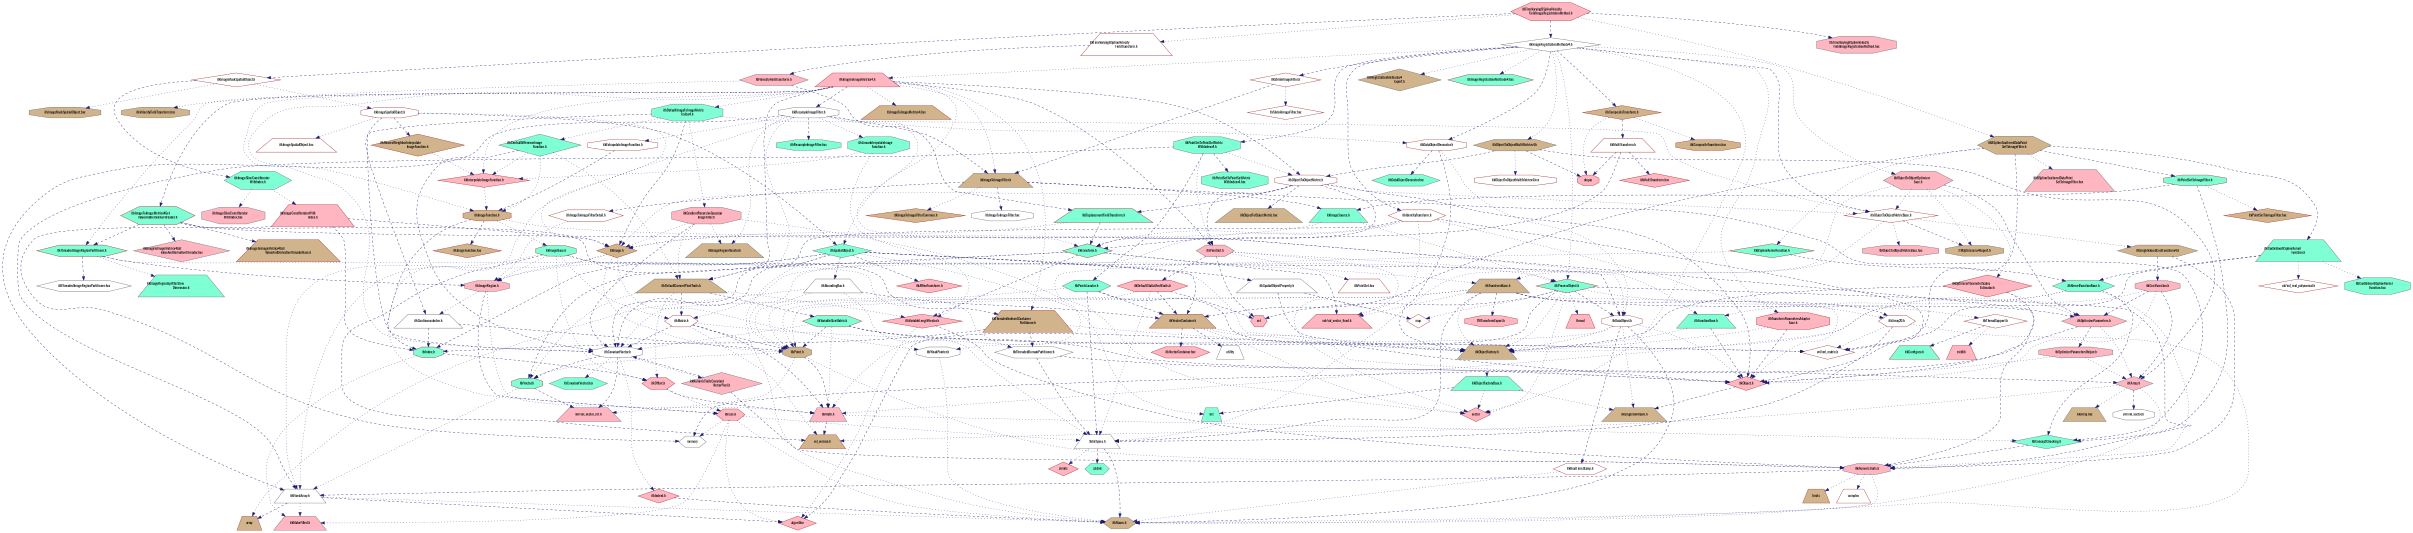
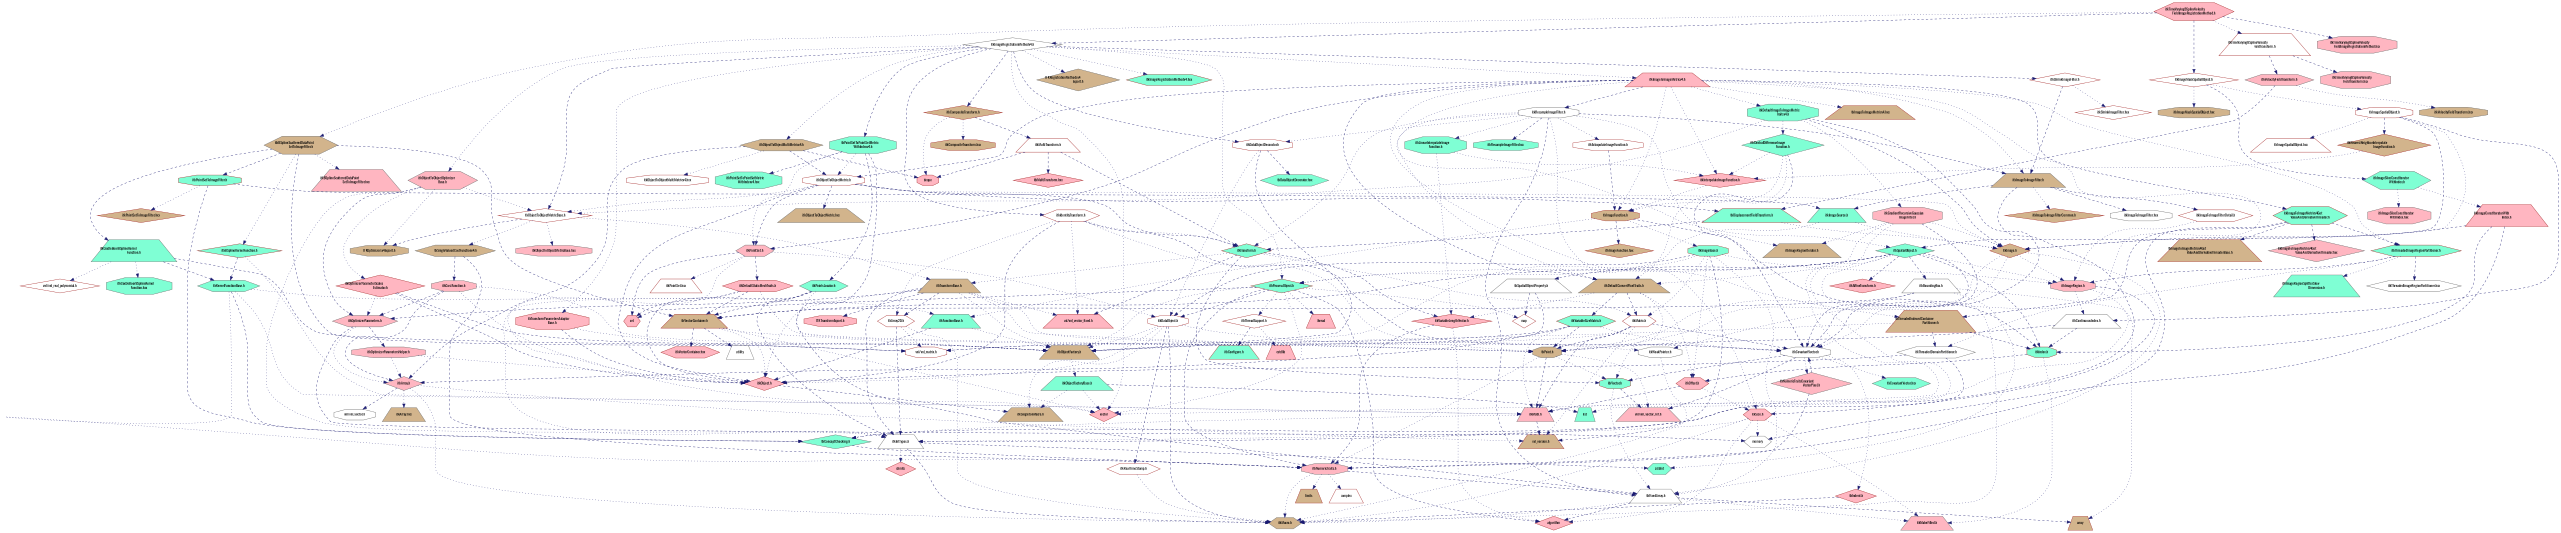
none -> (2356, 80)
(960, 344) -> (1909, 436)
(1828, 352) -> (926, 352)
